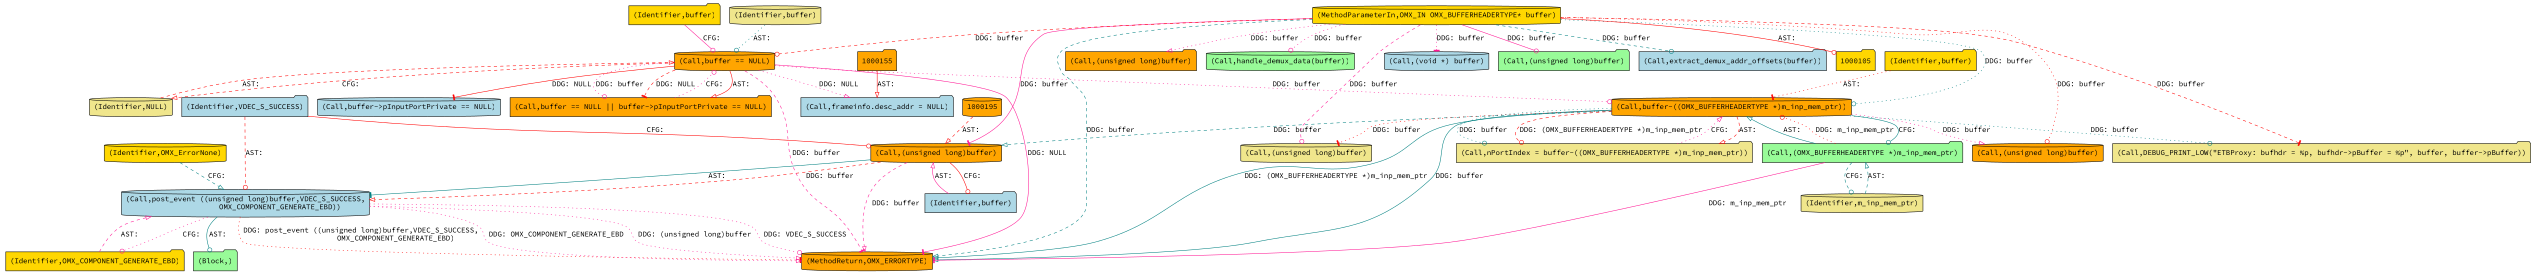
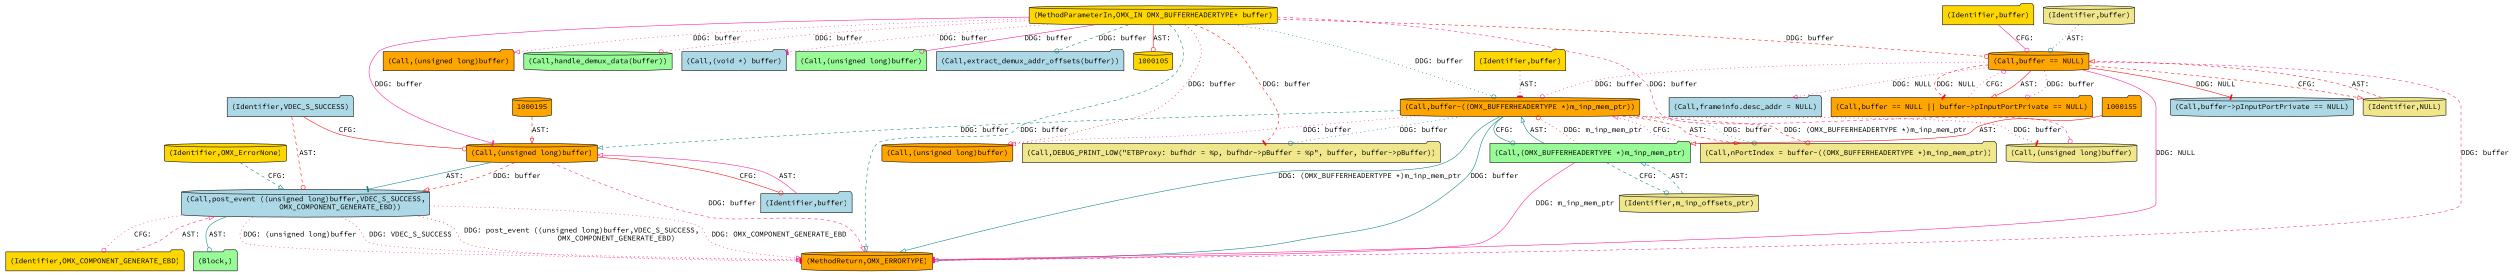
(1437, 61) -> (734, 61)
(1856, 61) -> (1153, 61)
(877, 82) -> (1901, 140)
(1862, 203) -> (1689, 203)
